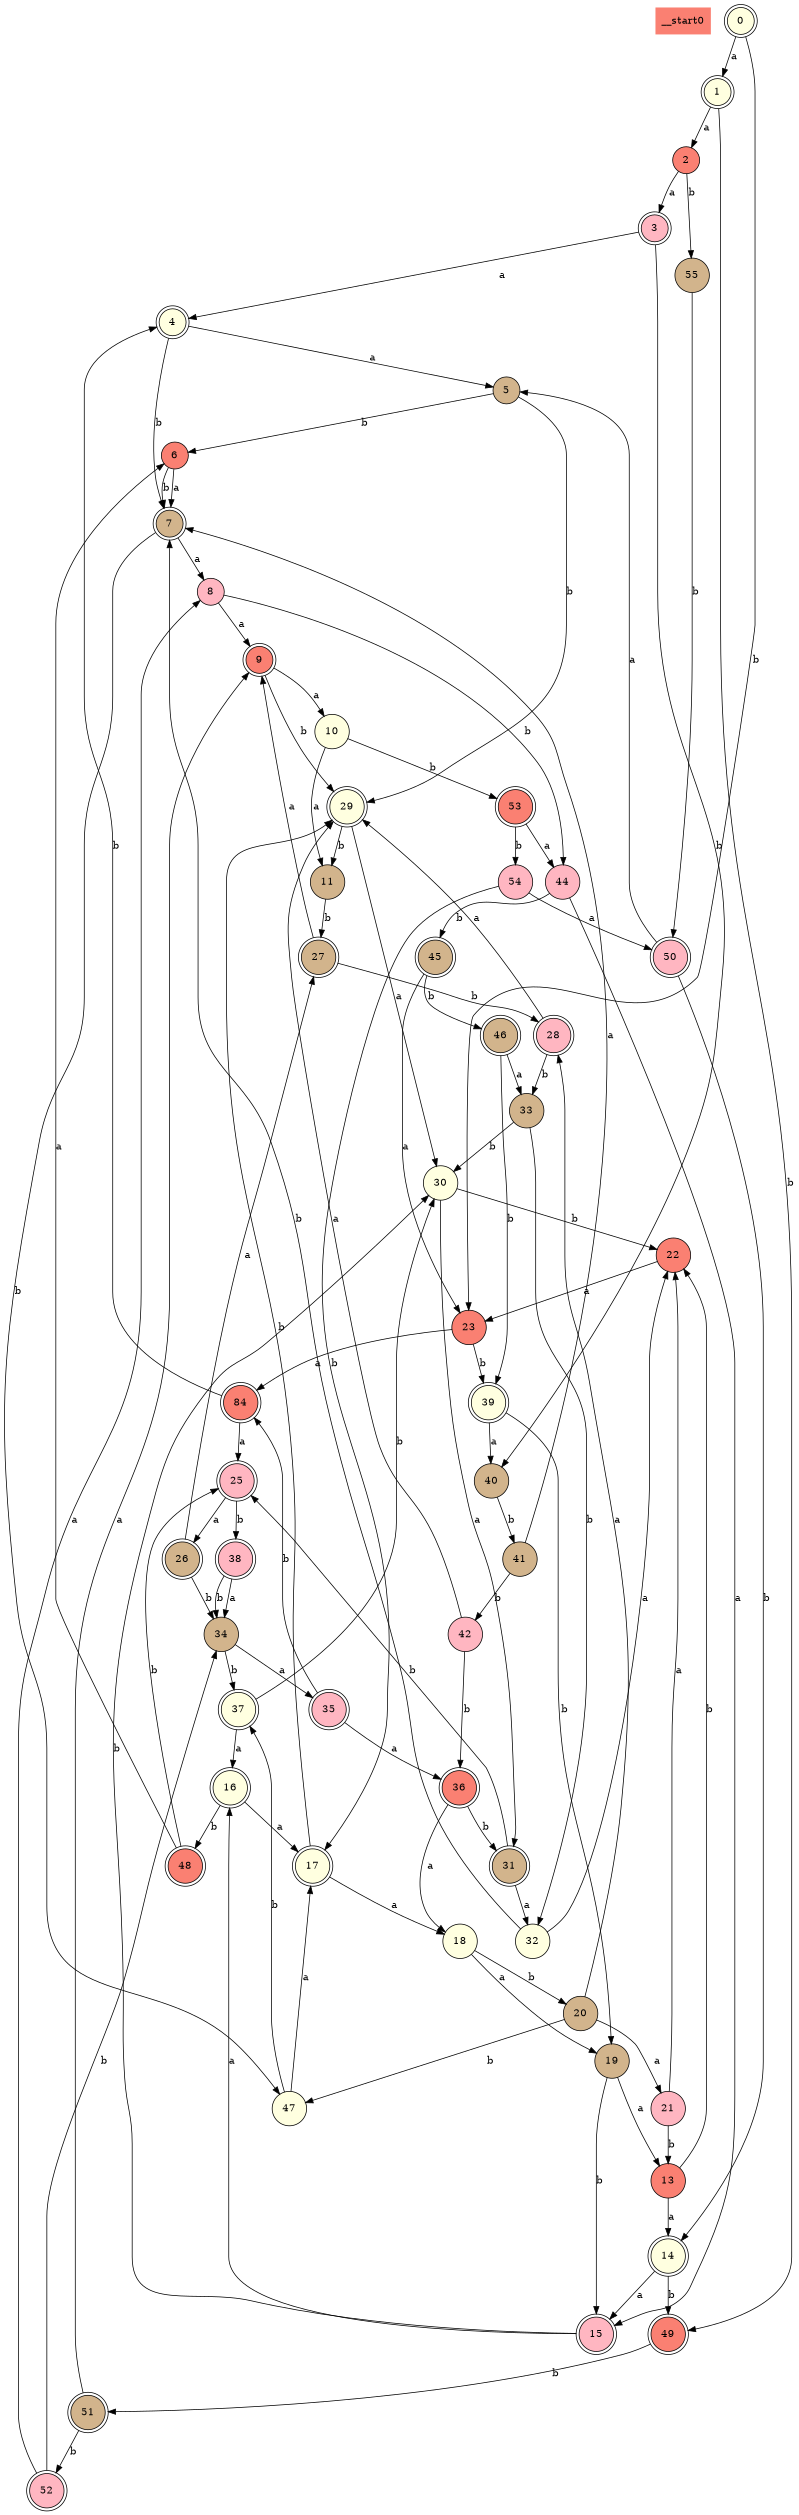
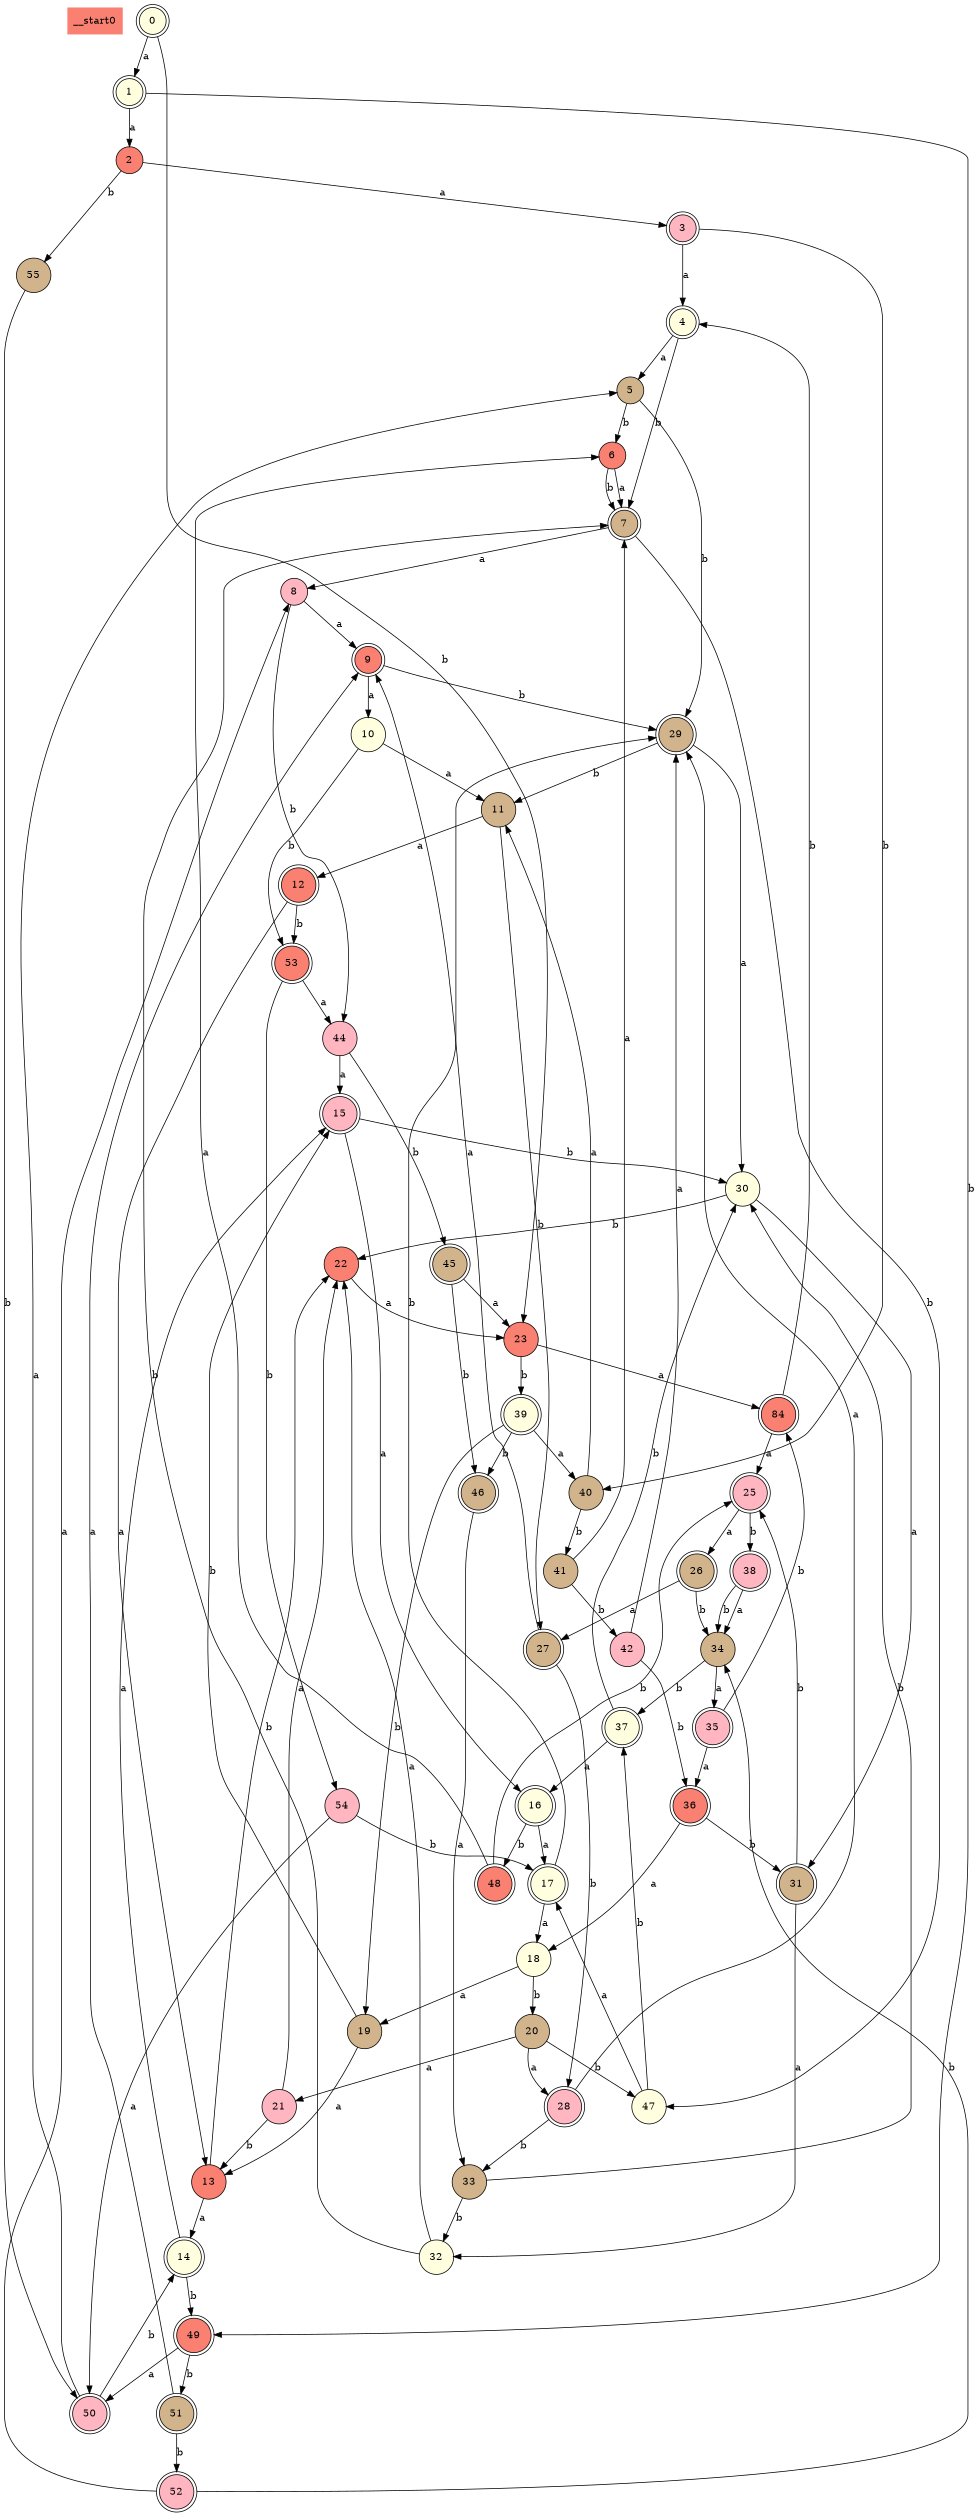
(347, 807) -> (676, 735)
none -> (299, 885)
none -> (590, 1148)
(507, 1217) -> (501, 1452)
none -> (145, 2372)
